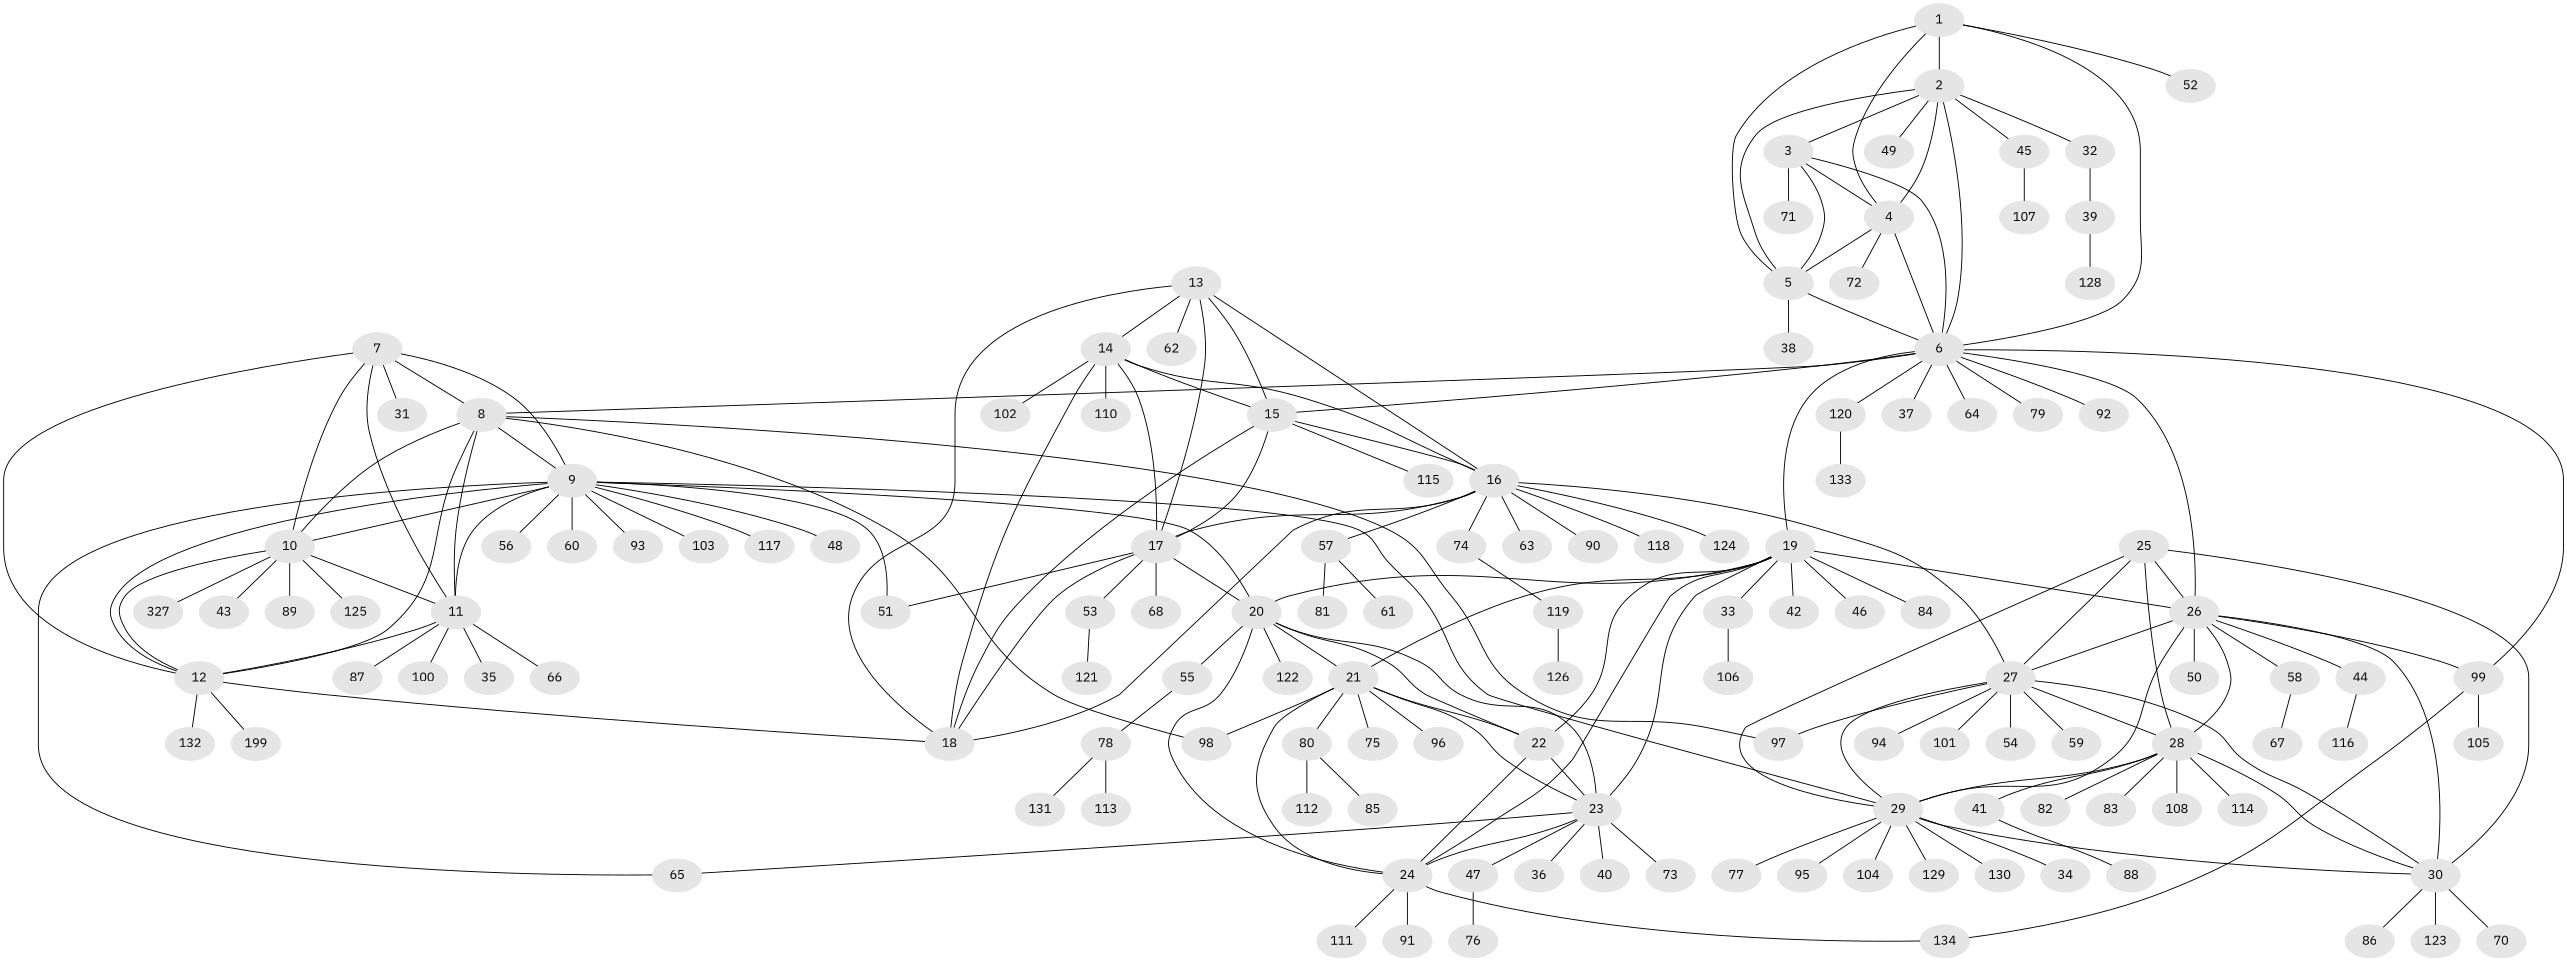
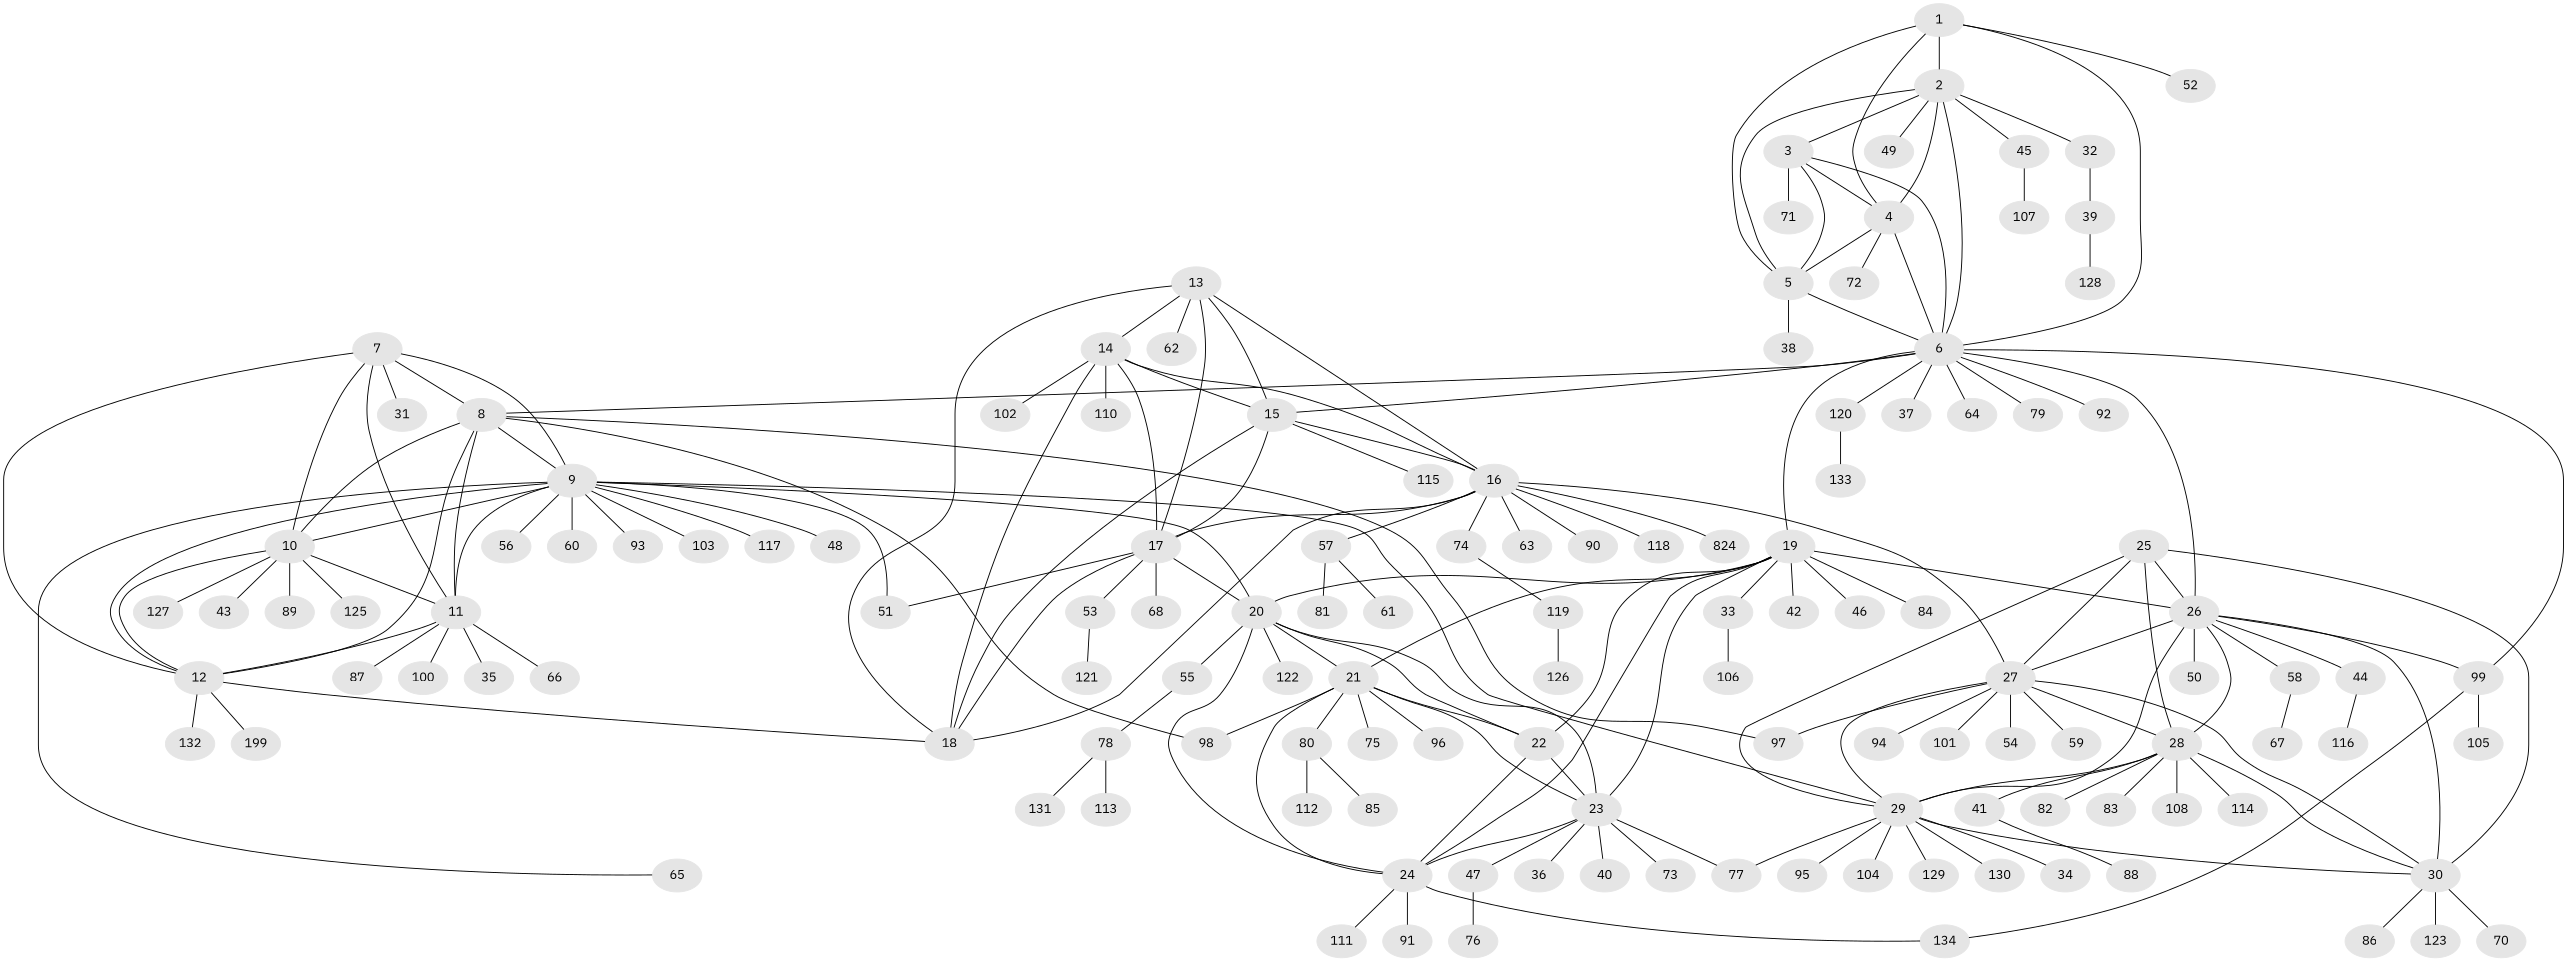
(1725, 547) -> (1725, 547)
(158, 612) -> (158, 612)
(1137, 845) -> (1667, 842)
